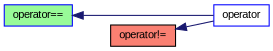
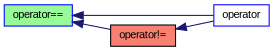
none -> (97, 27)
